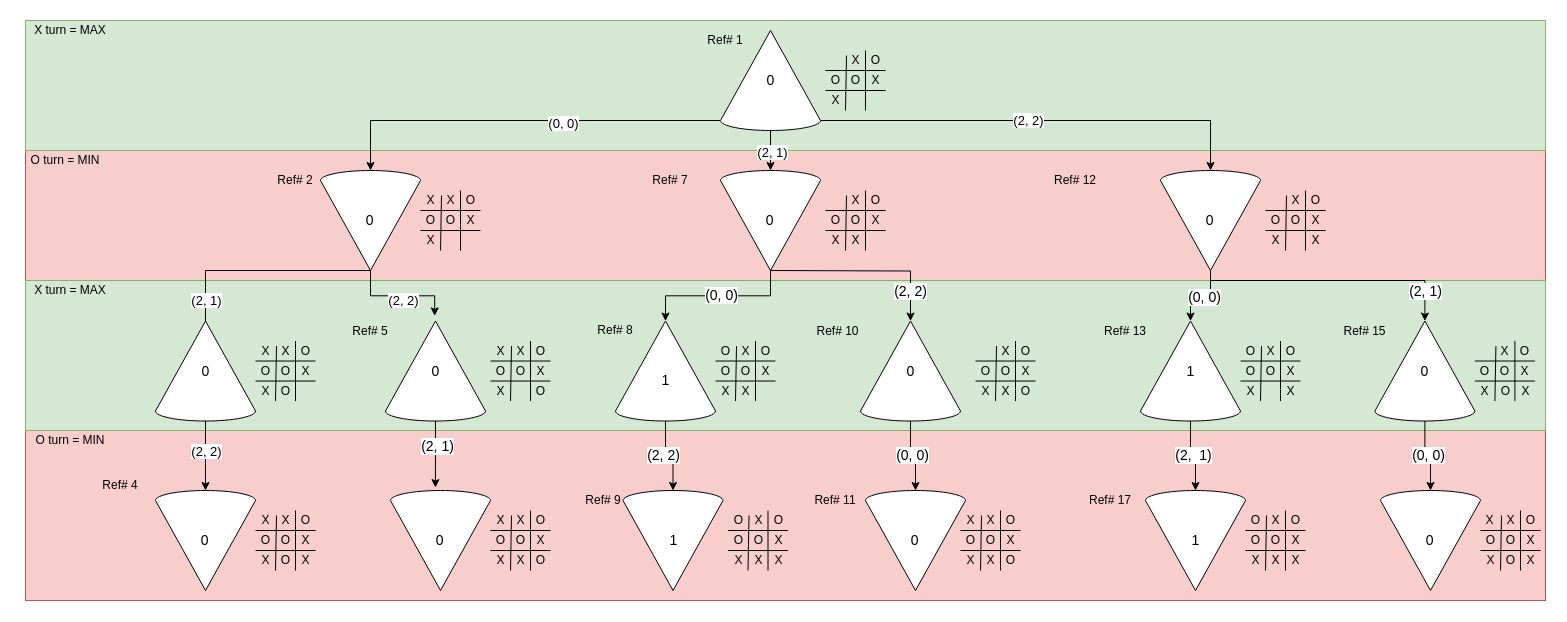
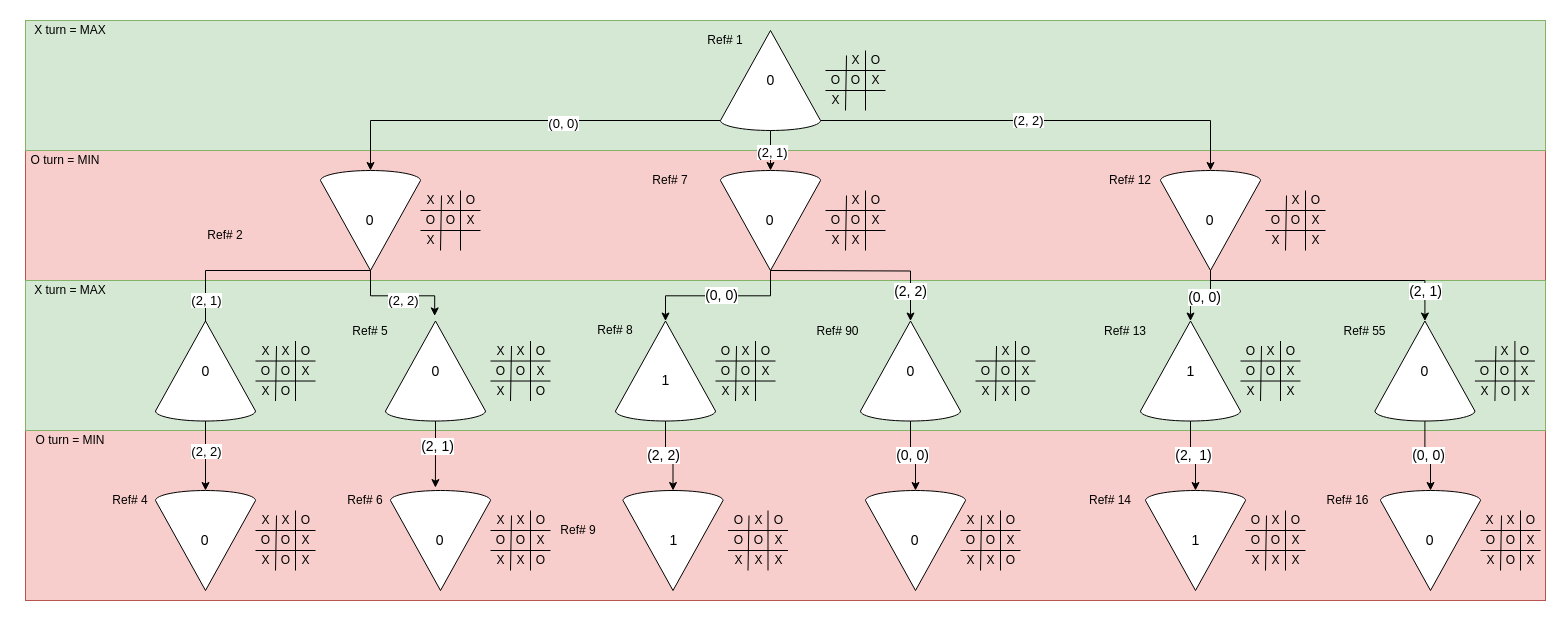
(296, 181) -> (226, 236)
(1076, 181) -> (1131, 181)
(838, 332) -> (838, 332)
(1365, 332) -> (1365, 332)
(121, 486) -> (131, 501)
none -> (366, 501)
(603, 501) -> (578, 531)
(836, 501) -> none
(1111, 501) -> (1111, 501)
none -> (1348, 501)
